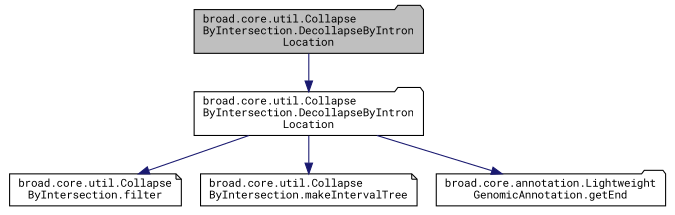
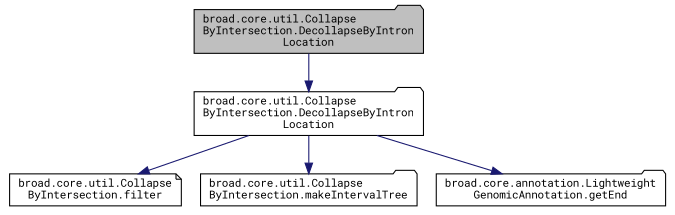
(309, 190) -> (309, 190)
